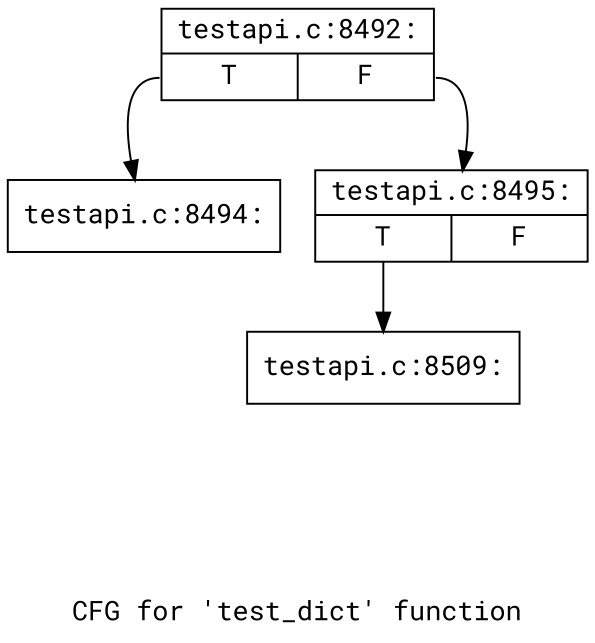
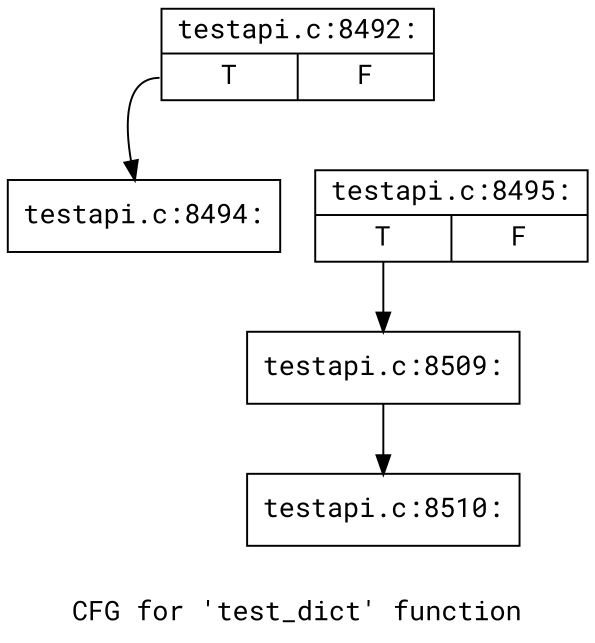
(466, 106) -> none
none -> (383, 510)
